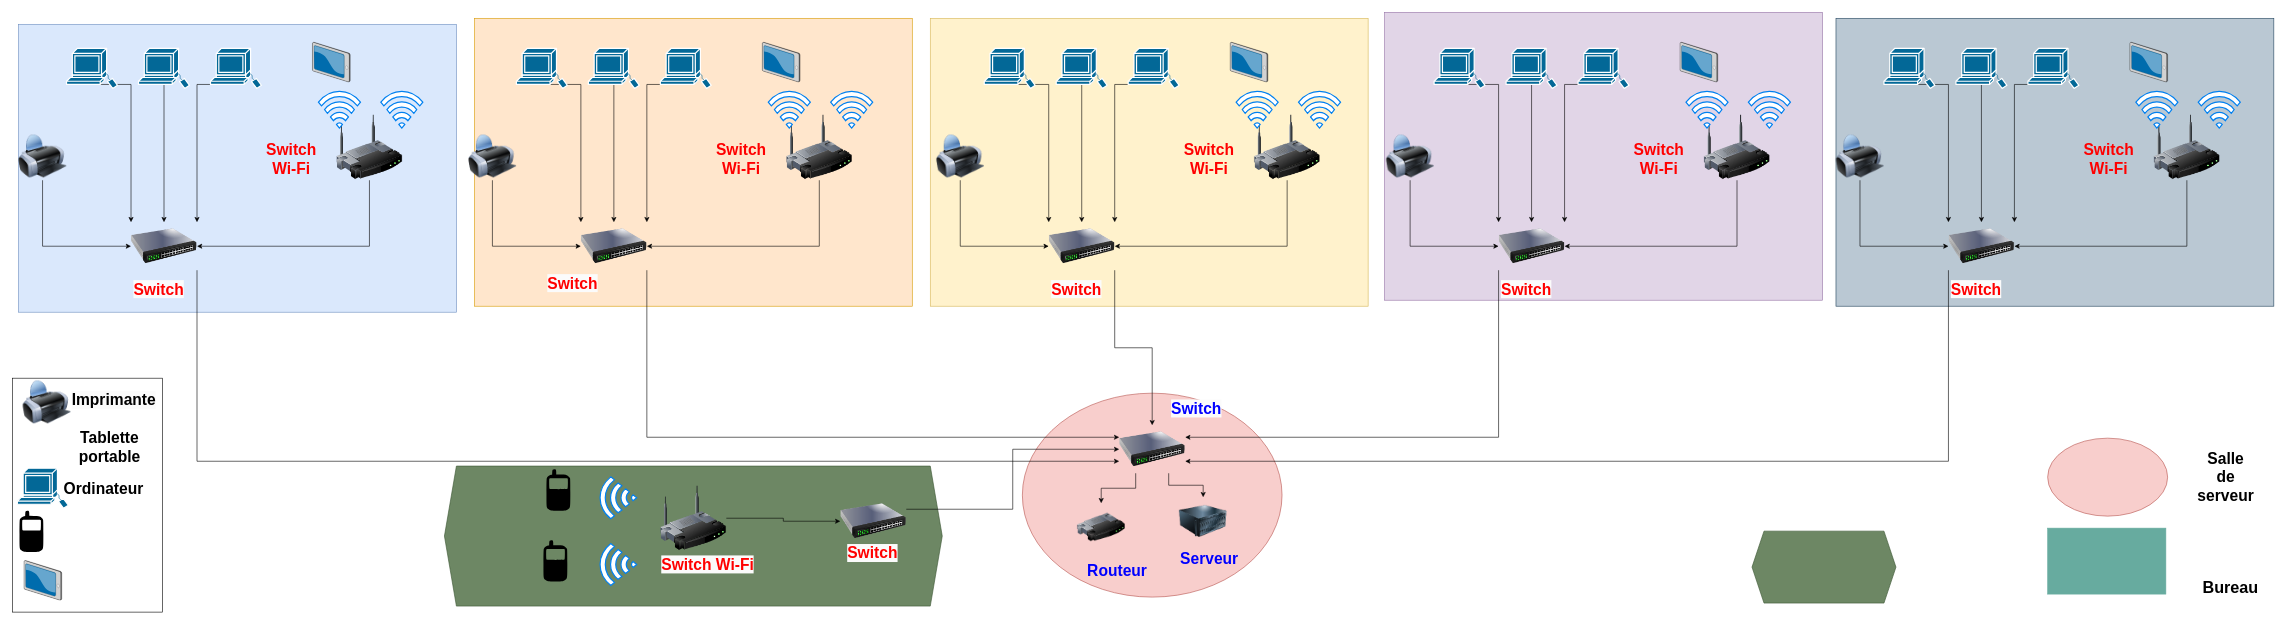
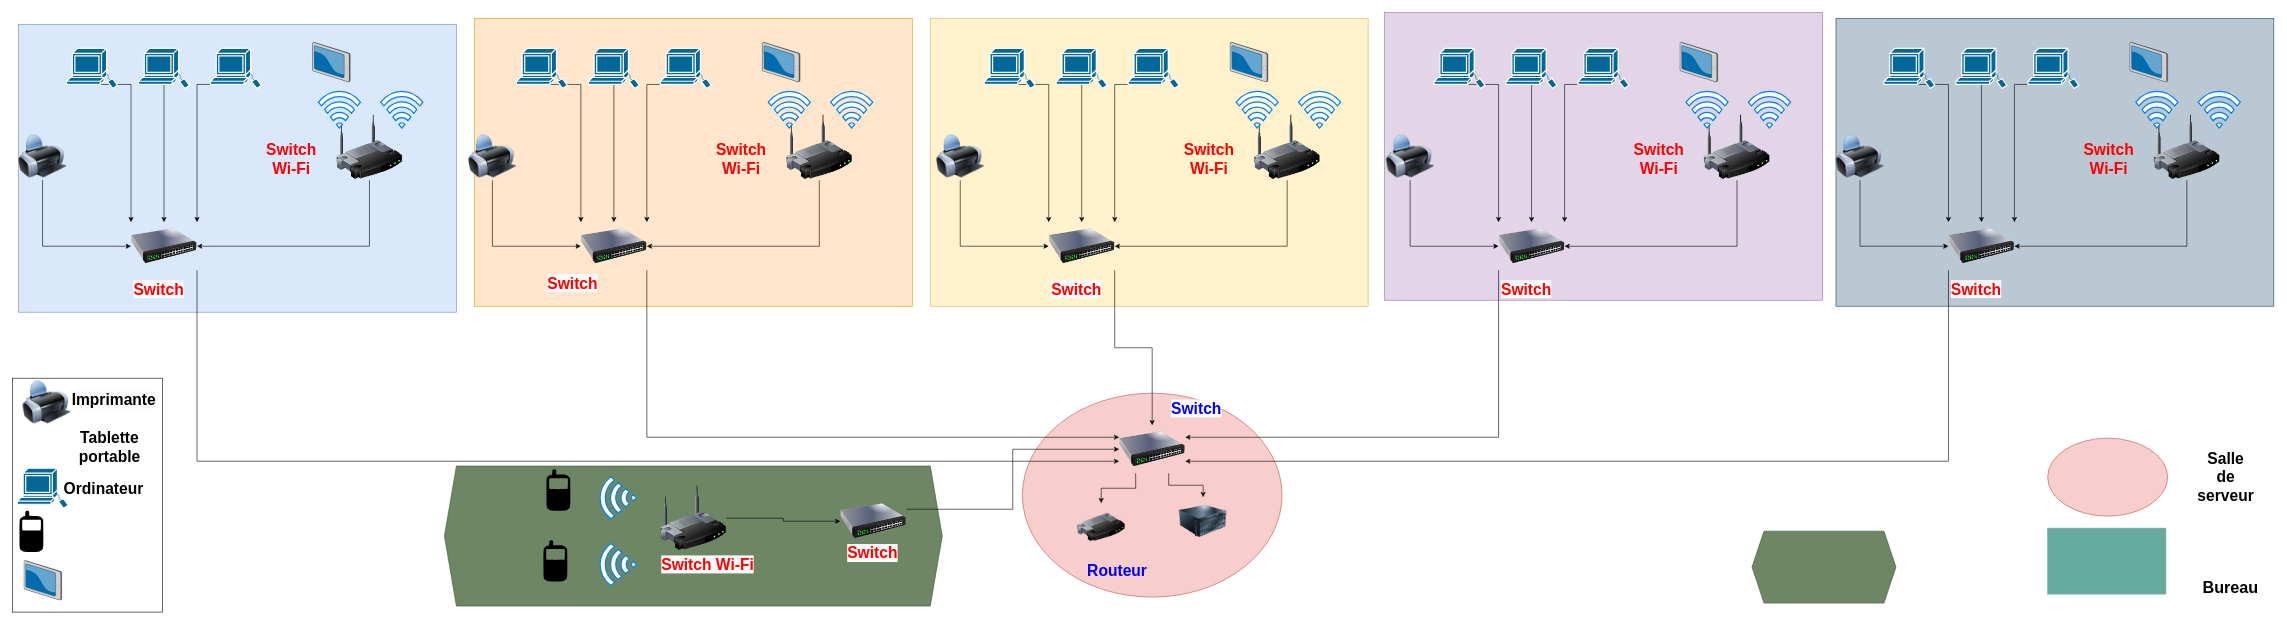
(1218, 561) -> none
